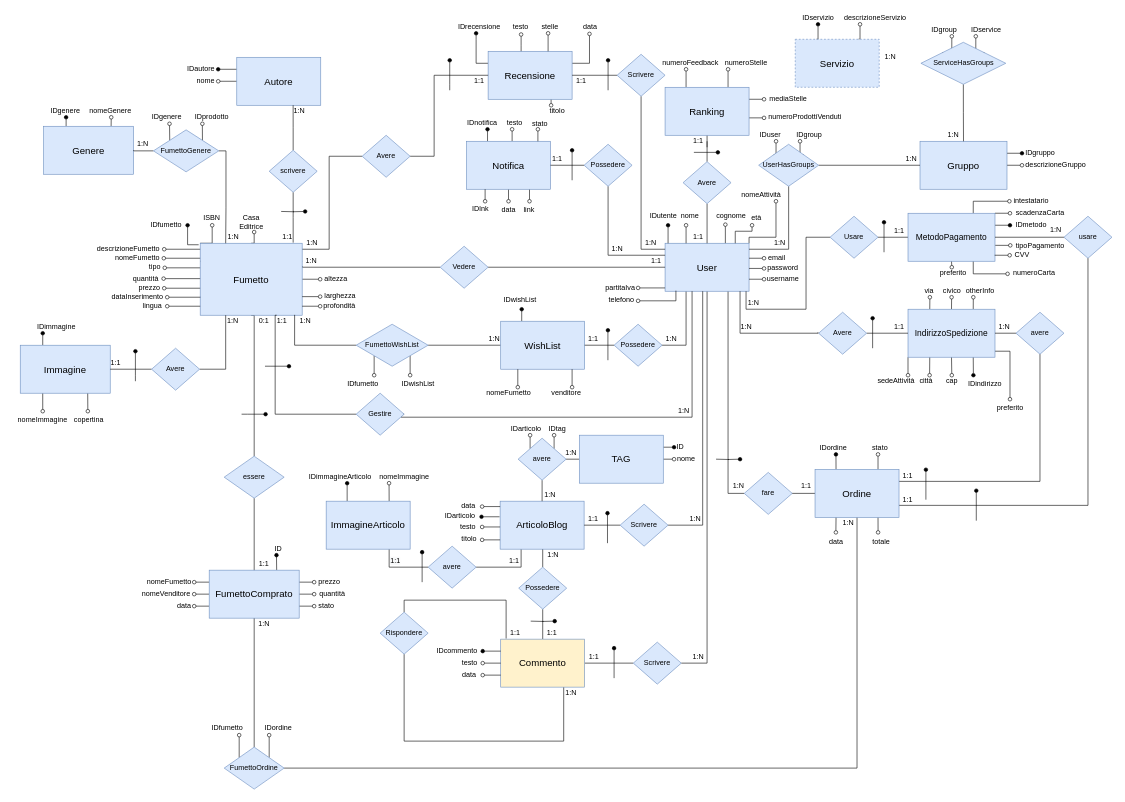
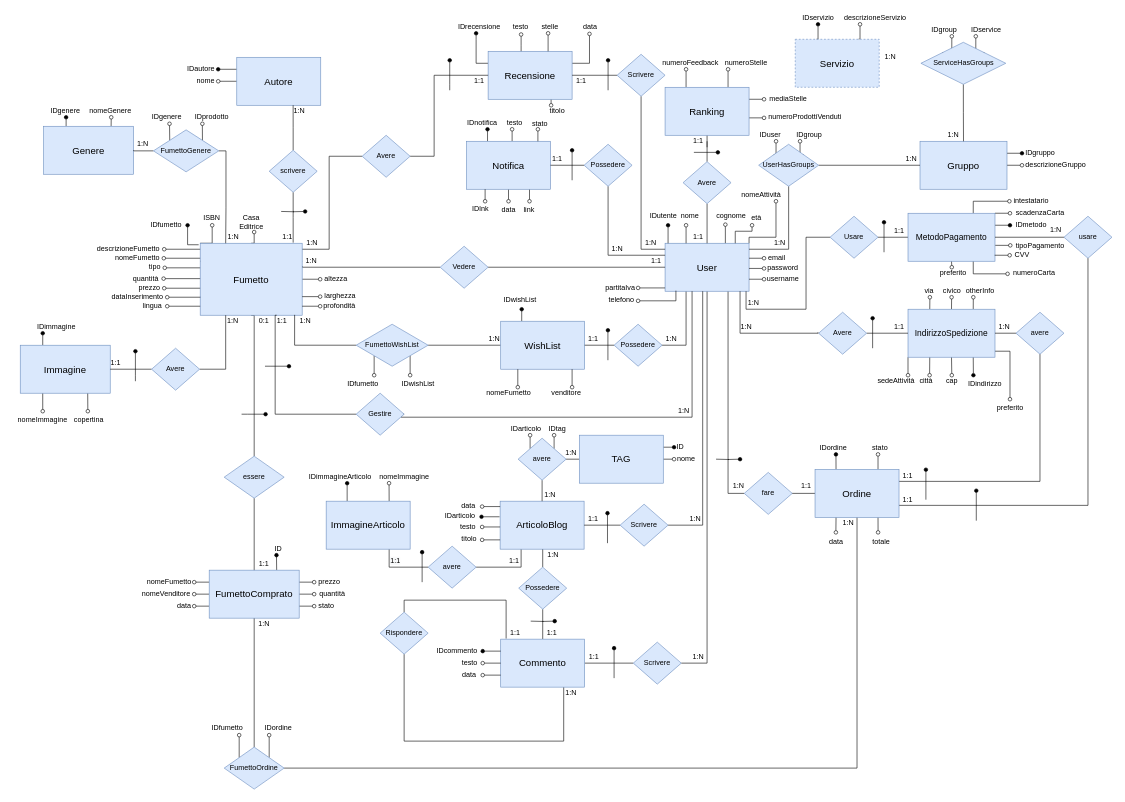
(543, 663) -> (543, 663)
